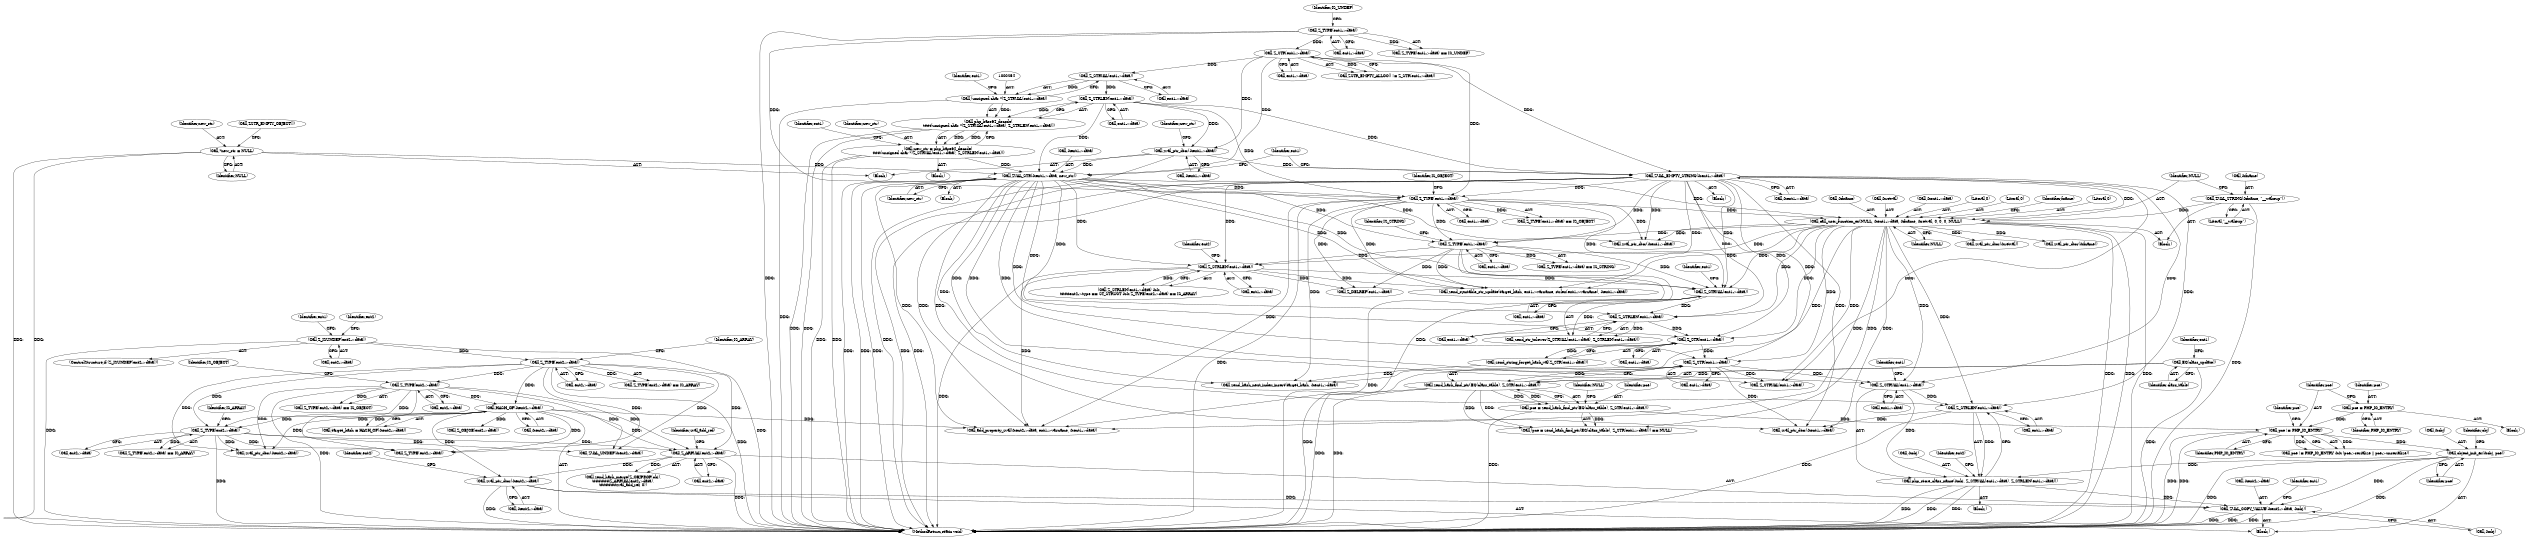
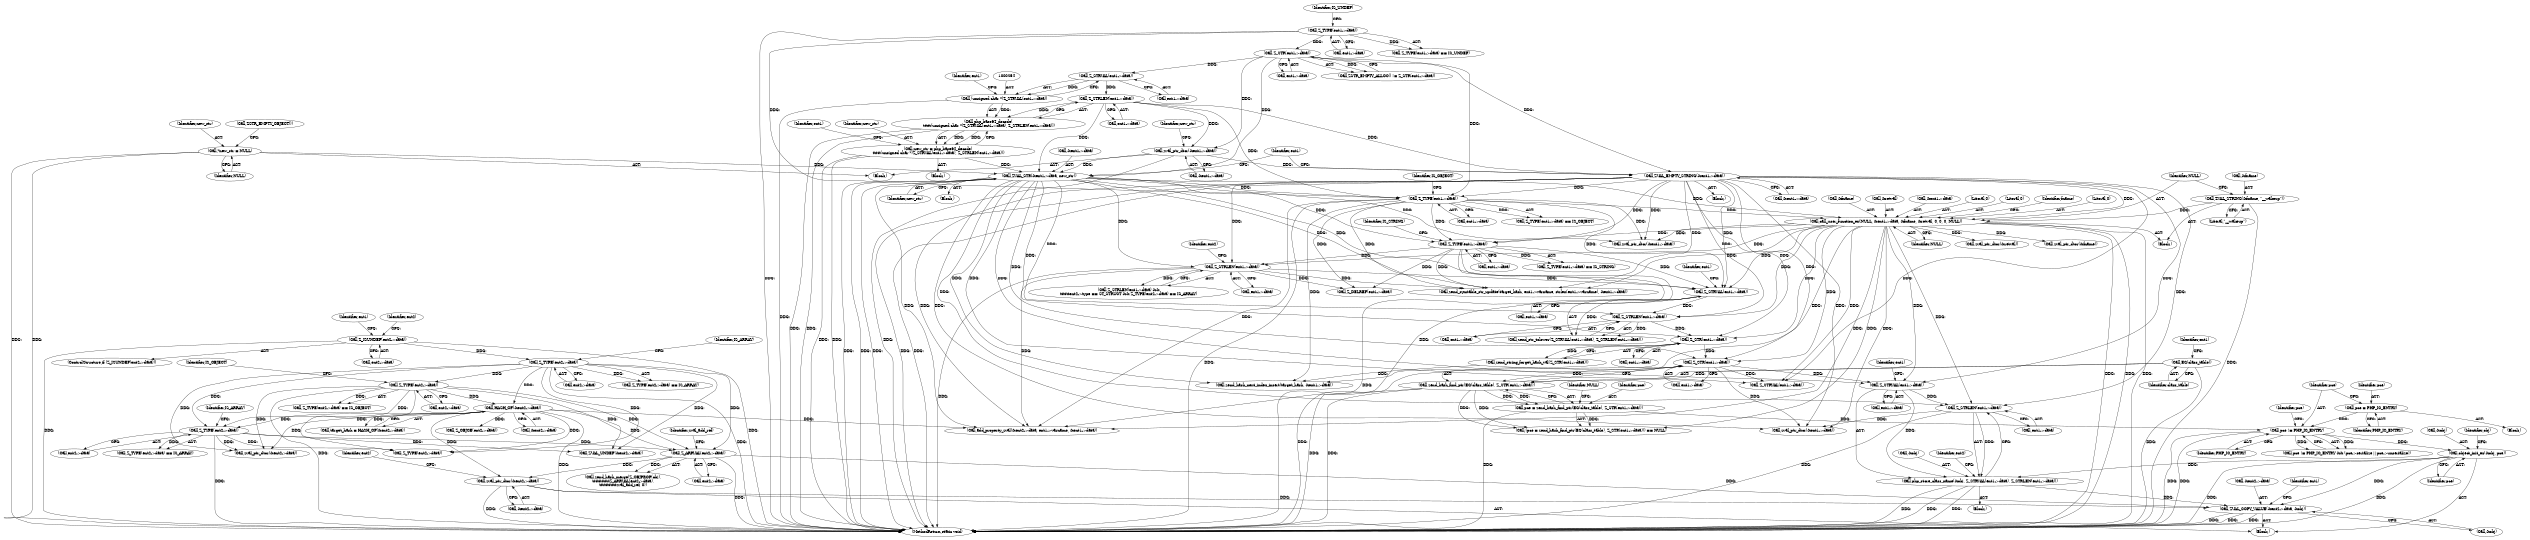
(2194, 363) -> (2192, 363)
(564, 465) -> (565, 465)
(1731, 481) -> (1732, 481)
